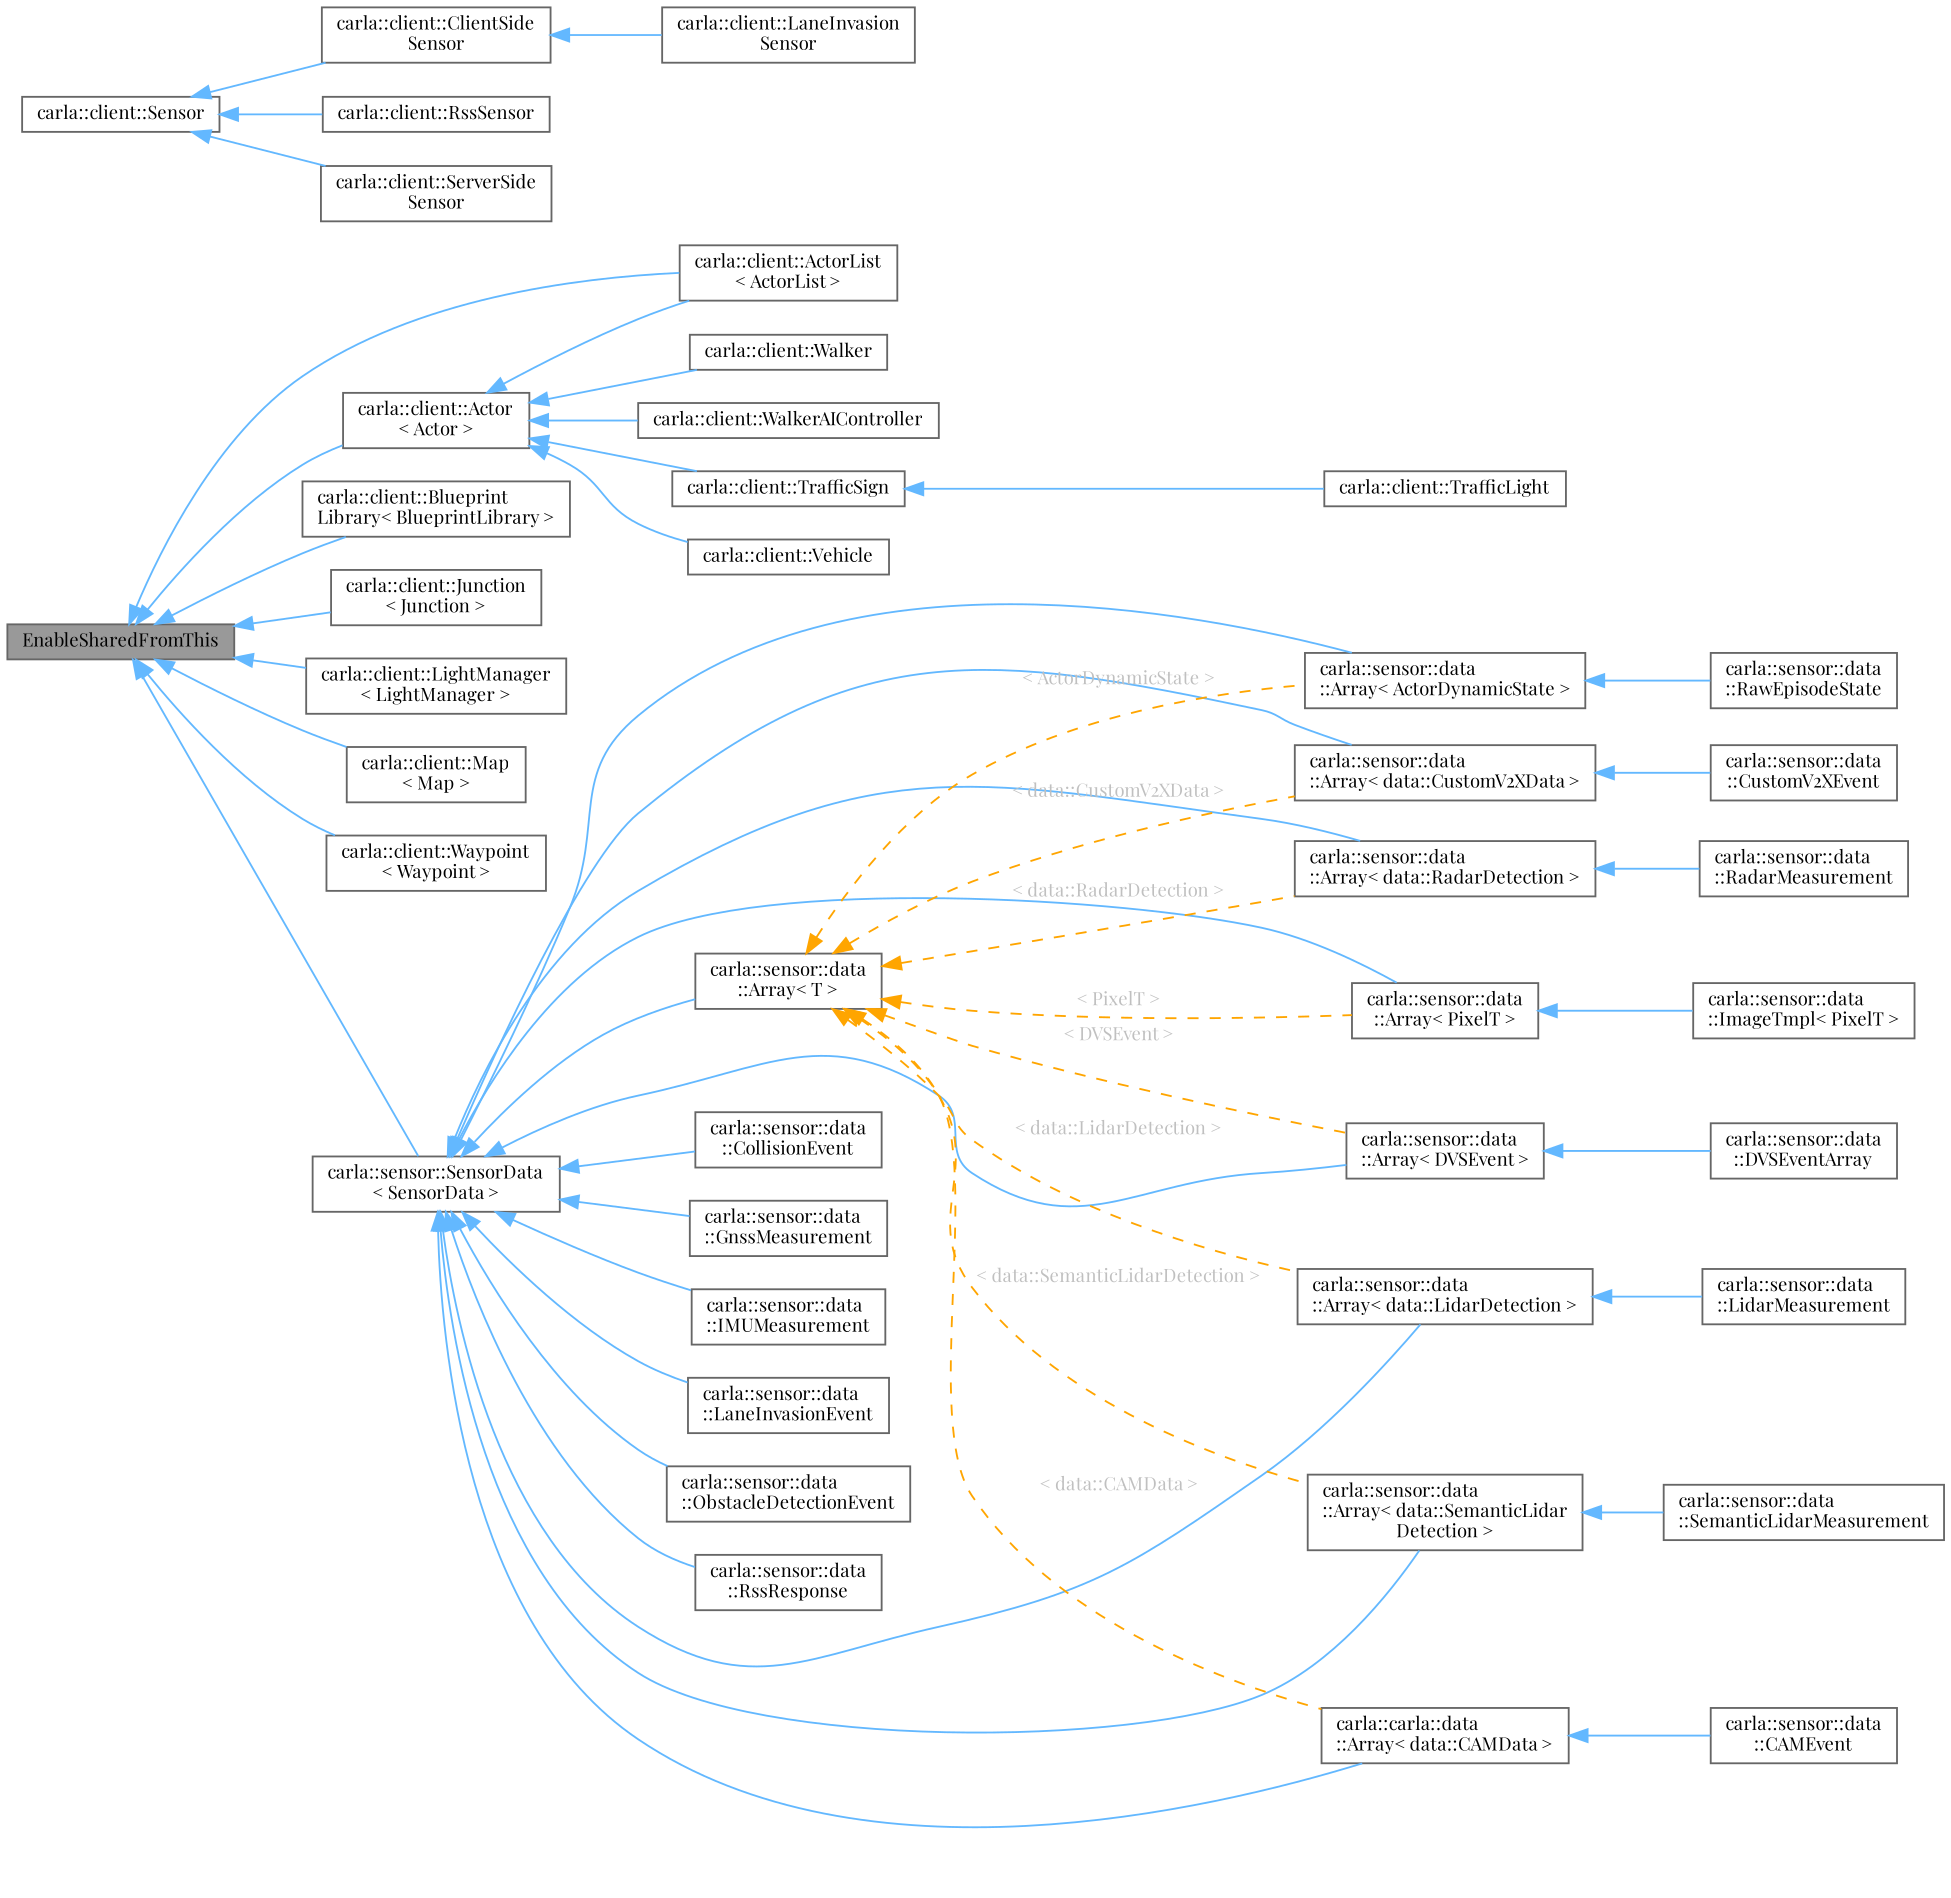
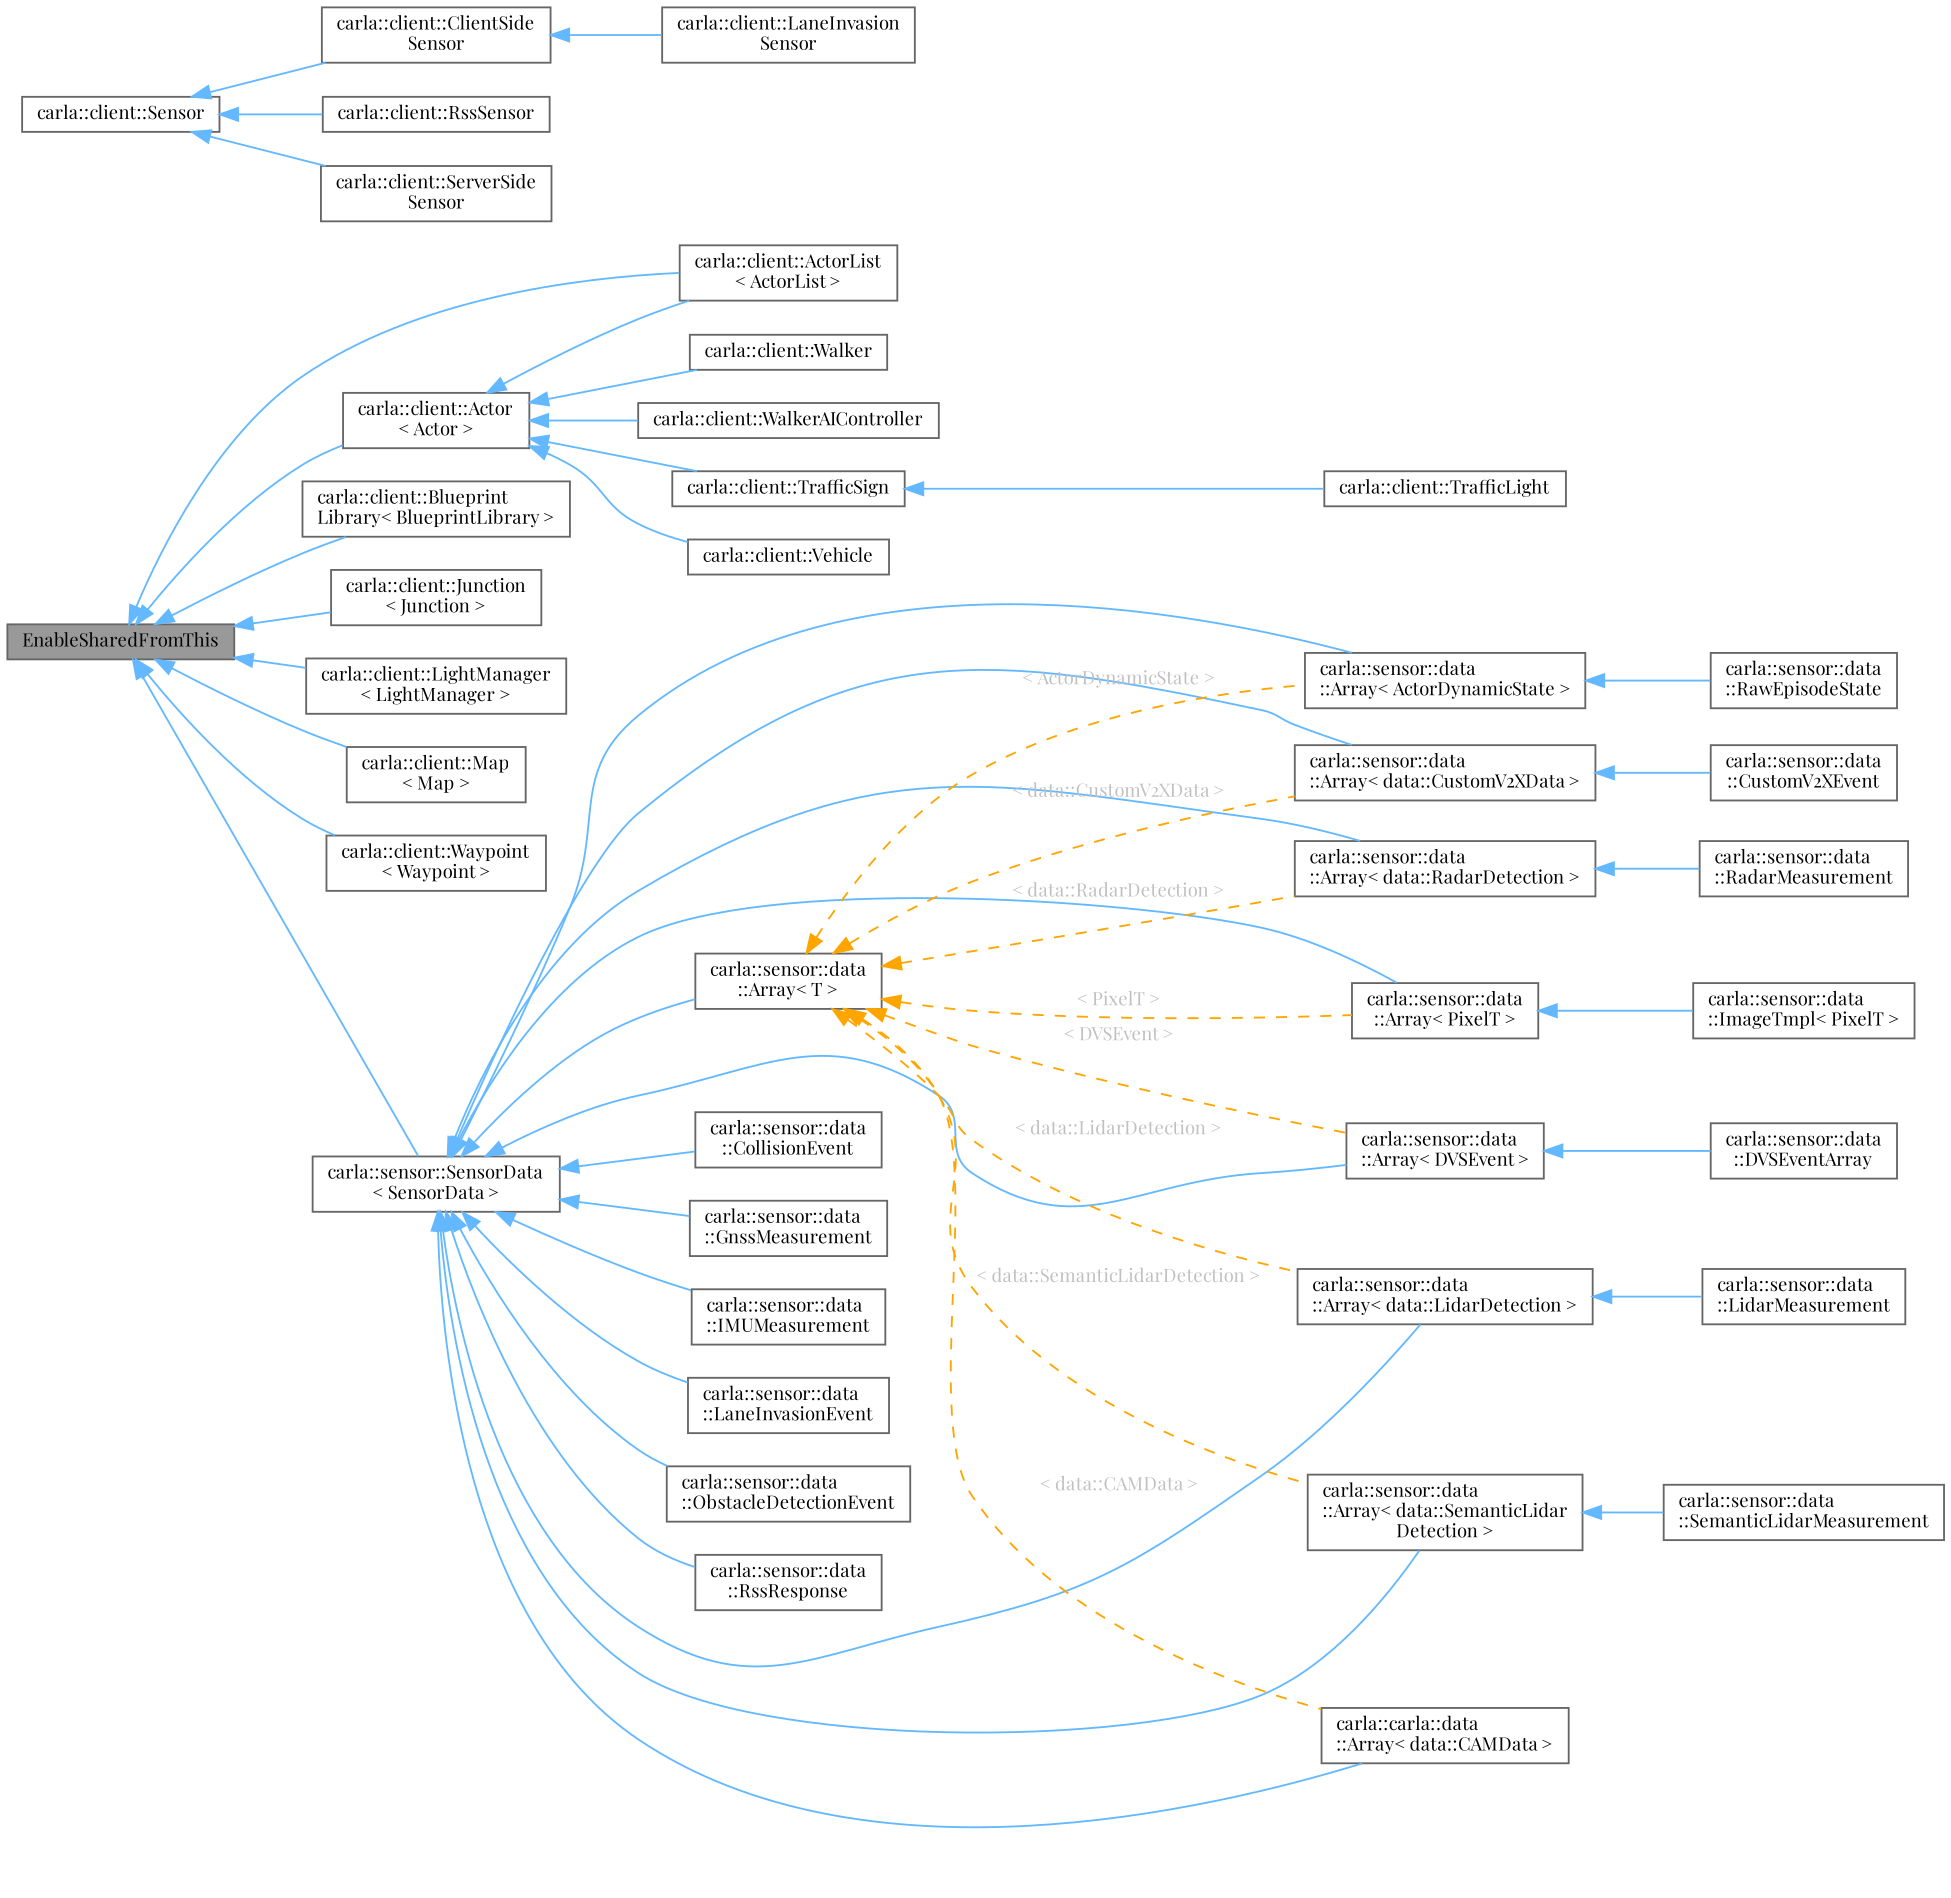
(1804, 1736) -> none
